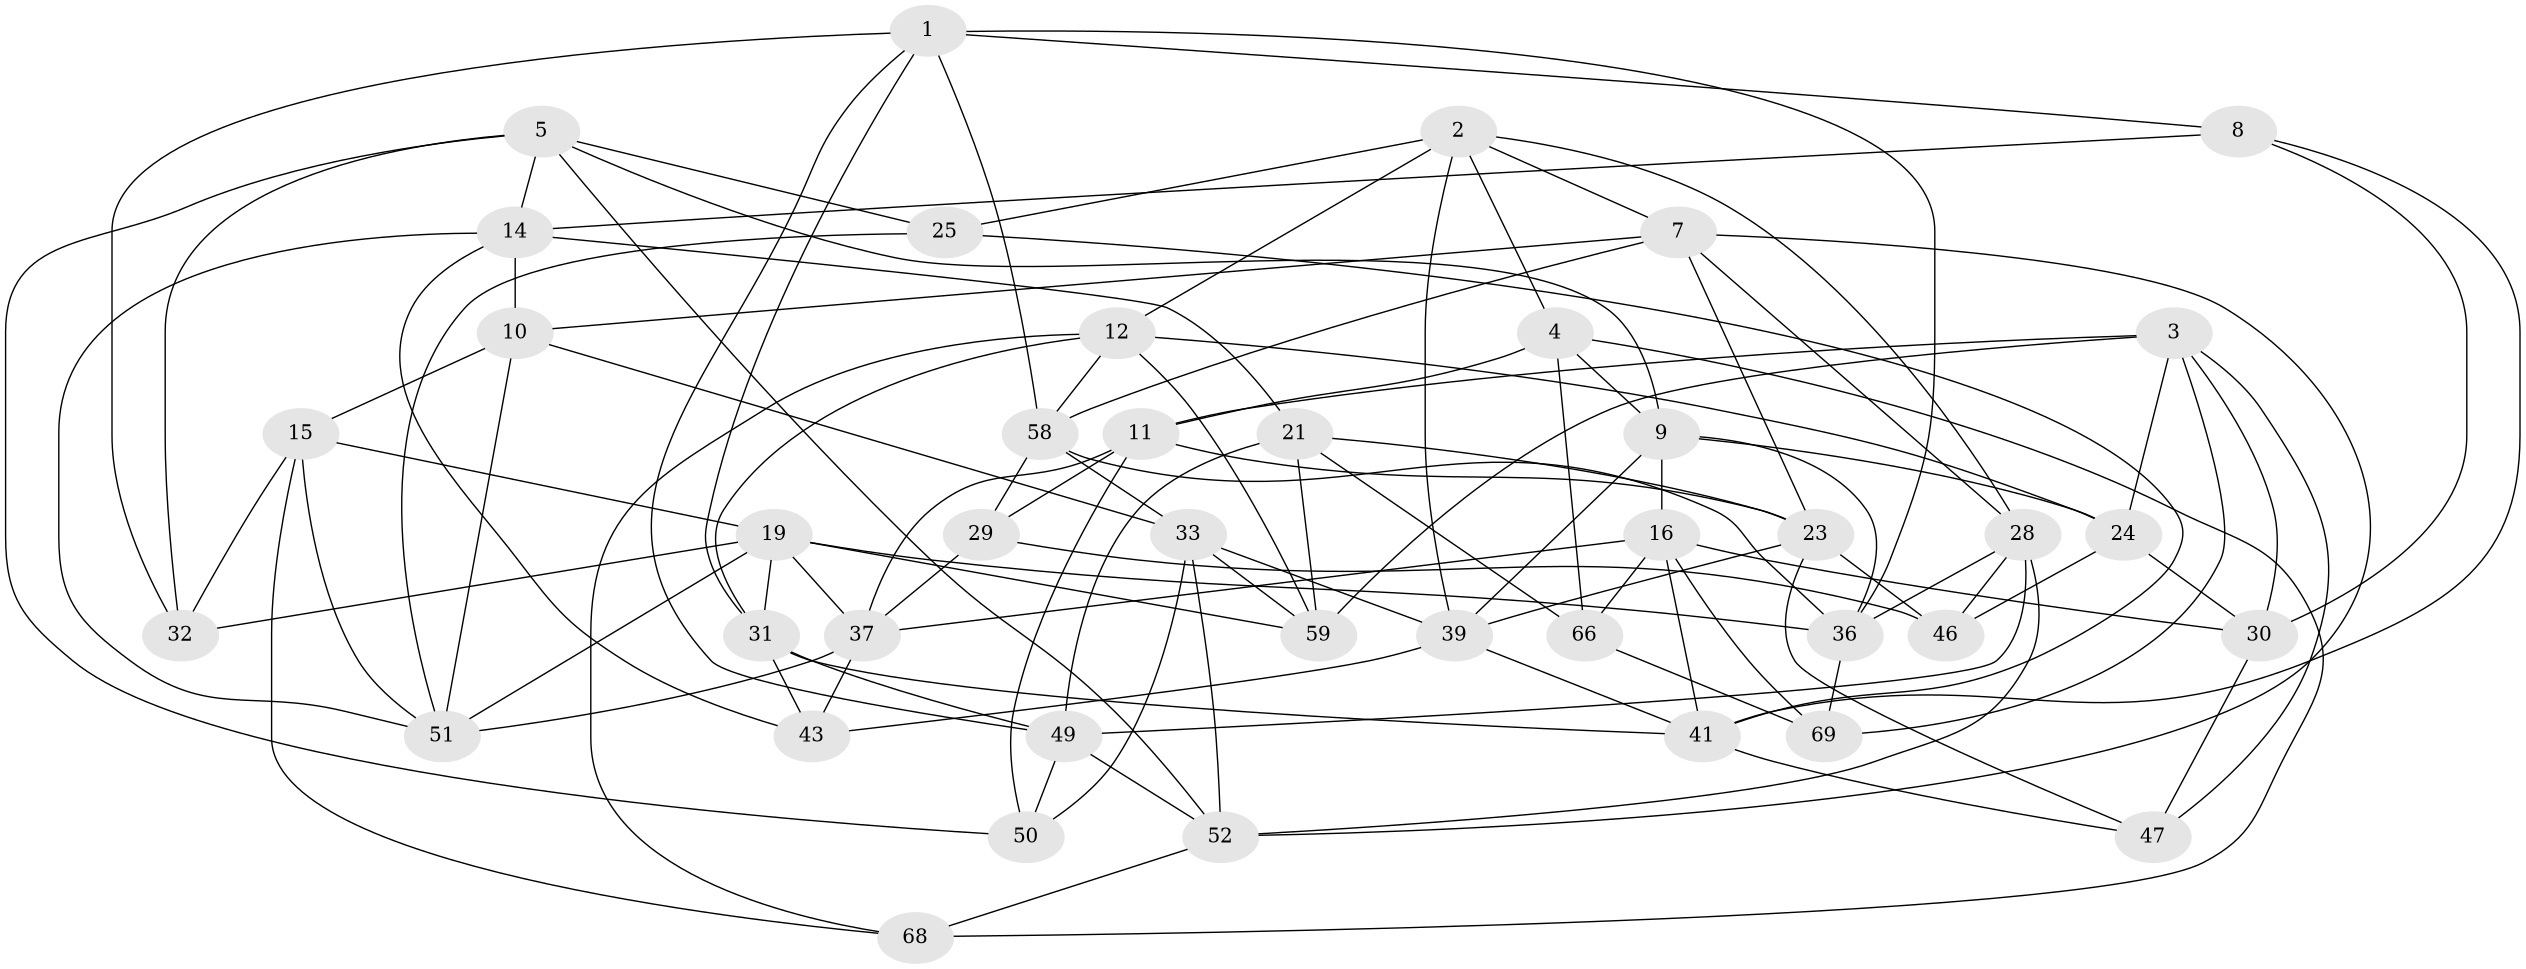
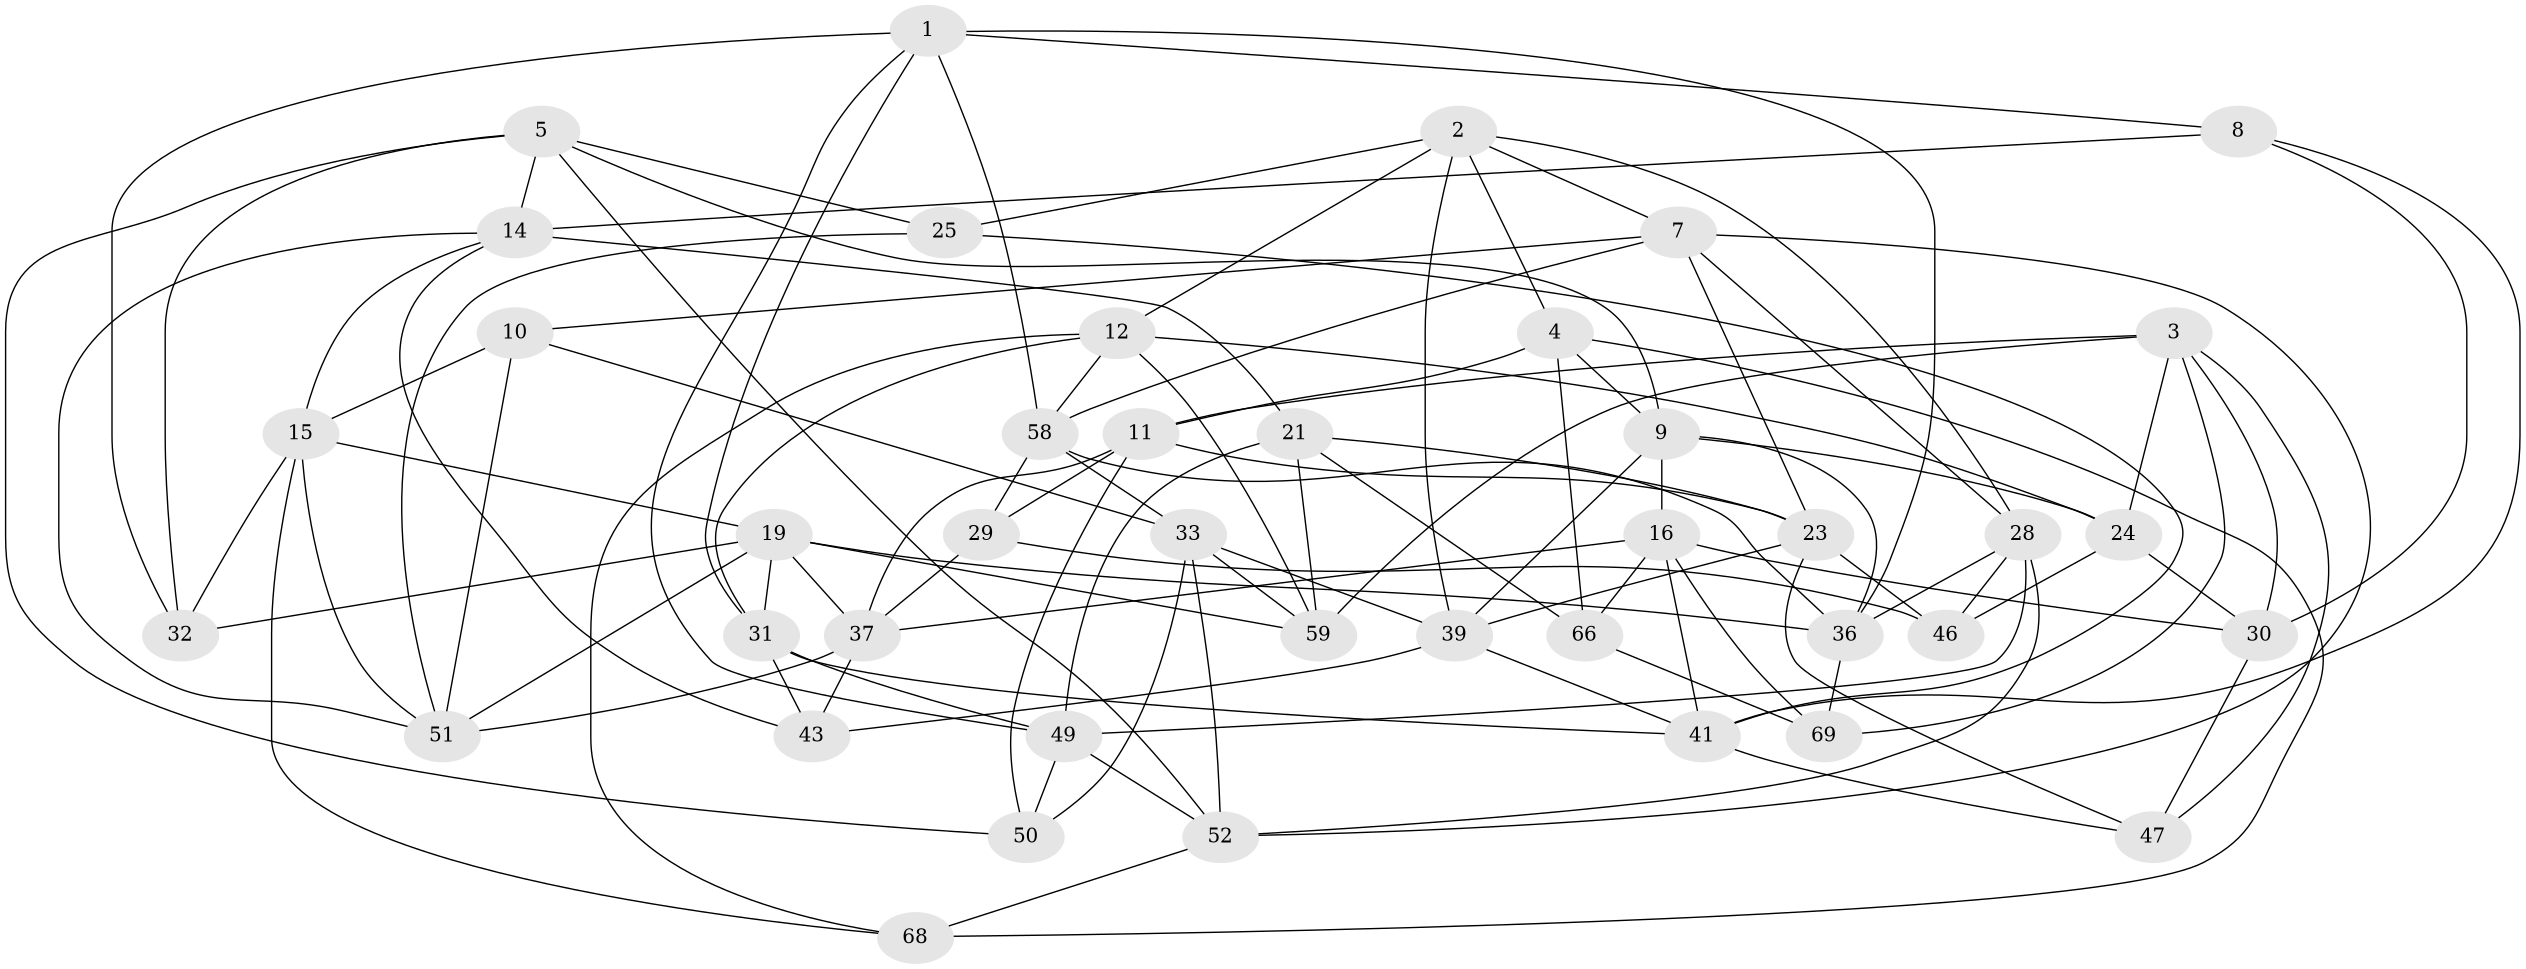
(515, 289) -> (368, 299)
